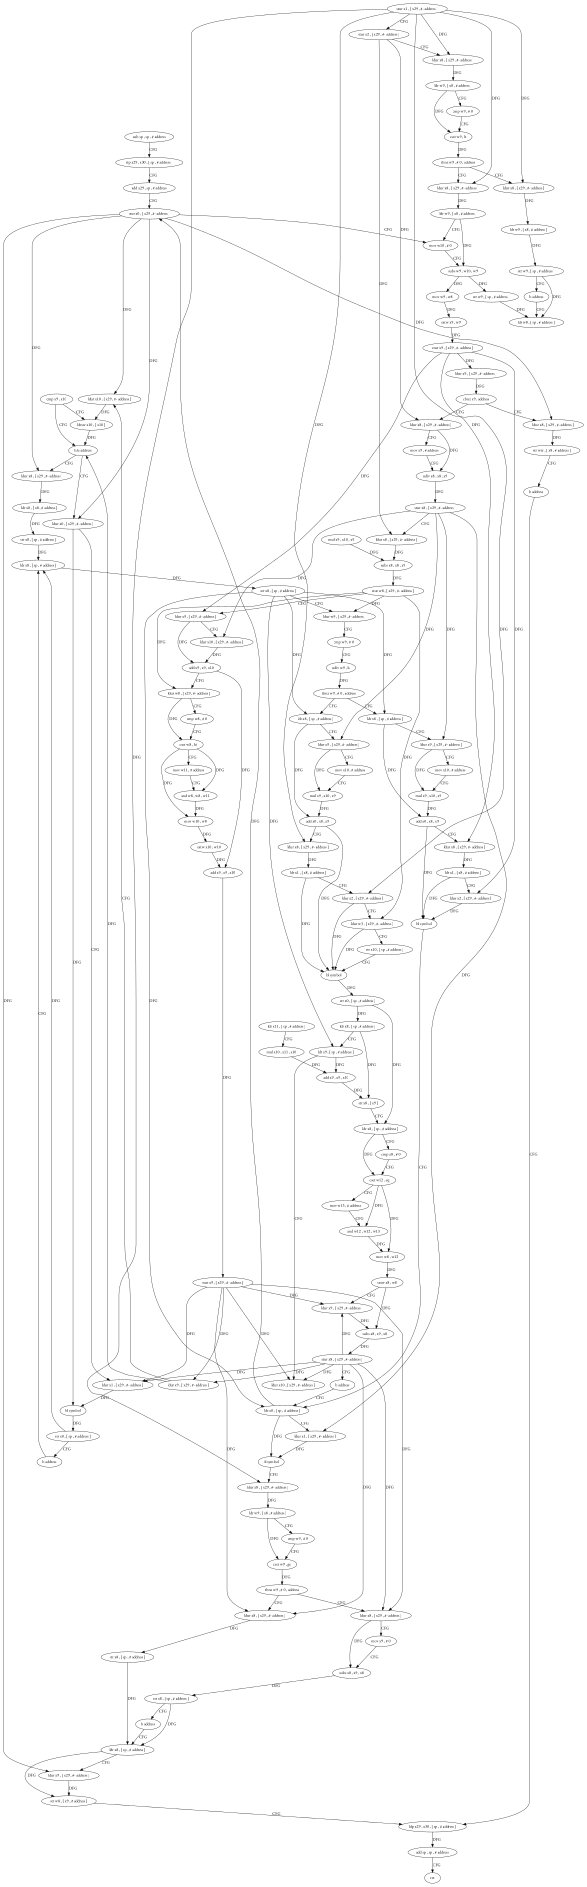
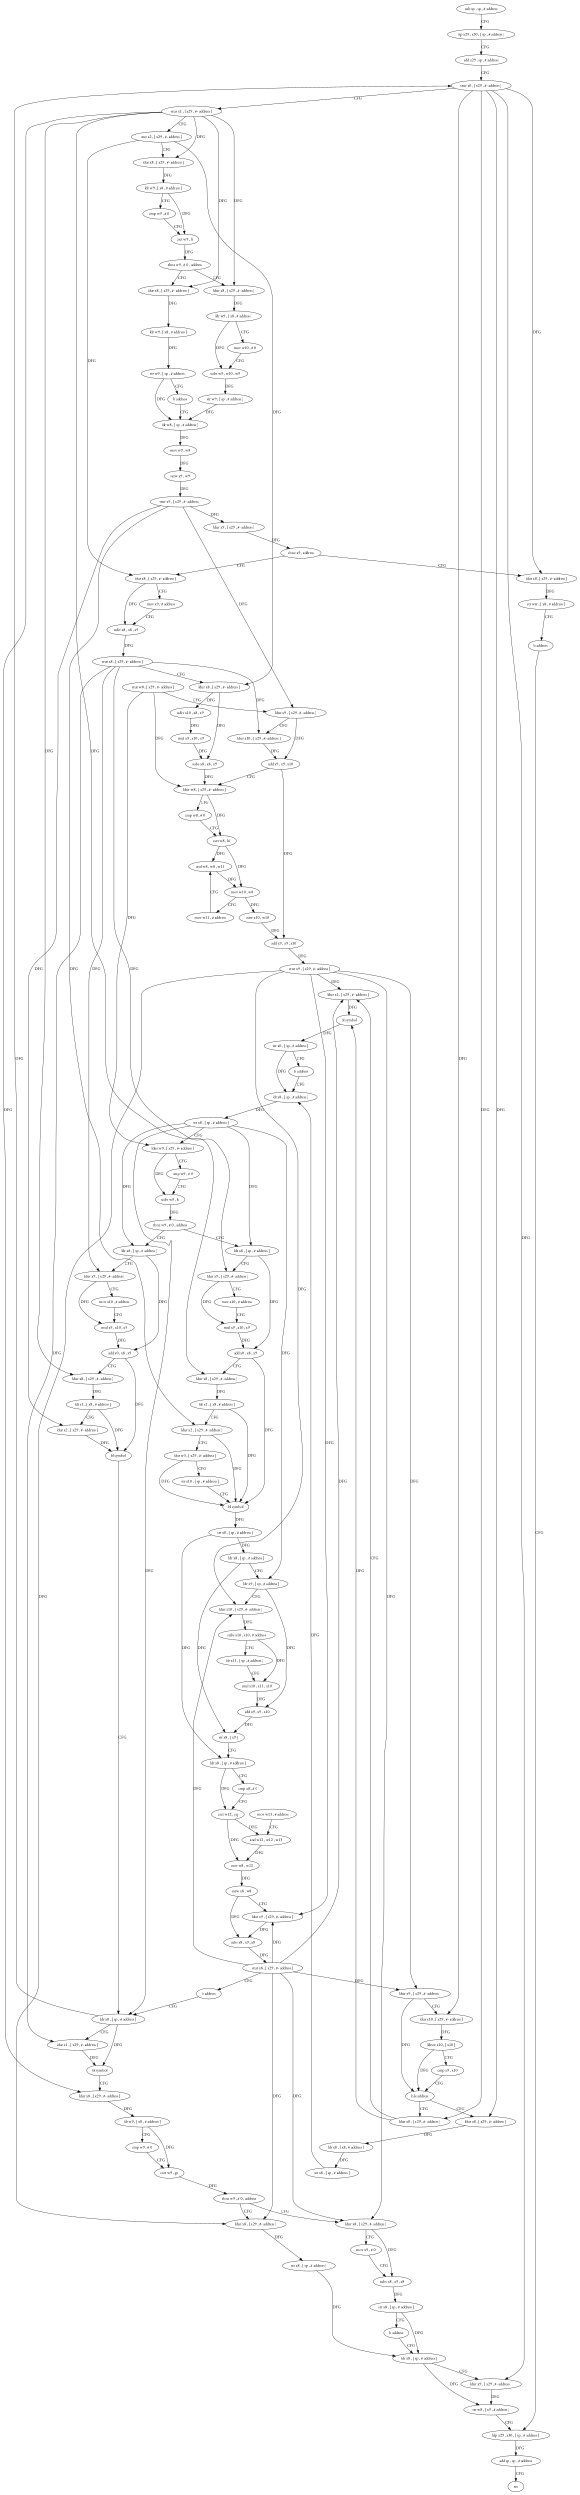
(302, 222) -> (338, 98)
(454, 283) -> (180, 436)
(73, 411) -> (444, 2056)
(393, 577) -> (205, 775)
none -> (191, 713)
(404, 755) -> none
(188, 756) -> (227, 904)
none -> (154, 1172)
(364, 1192) -> none
none -> (247, 1635)
